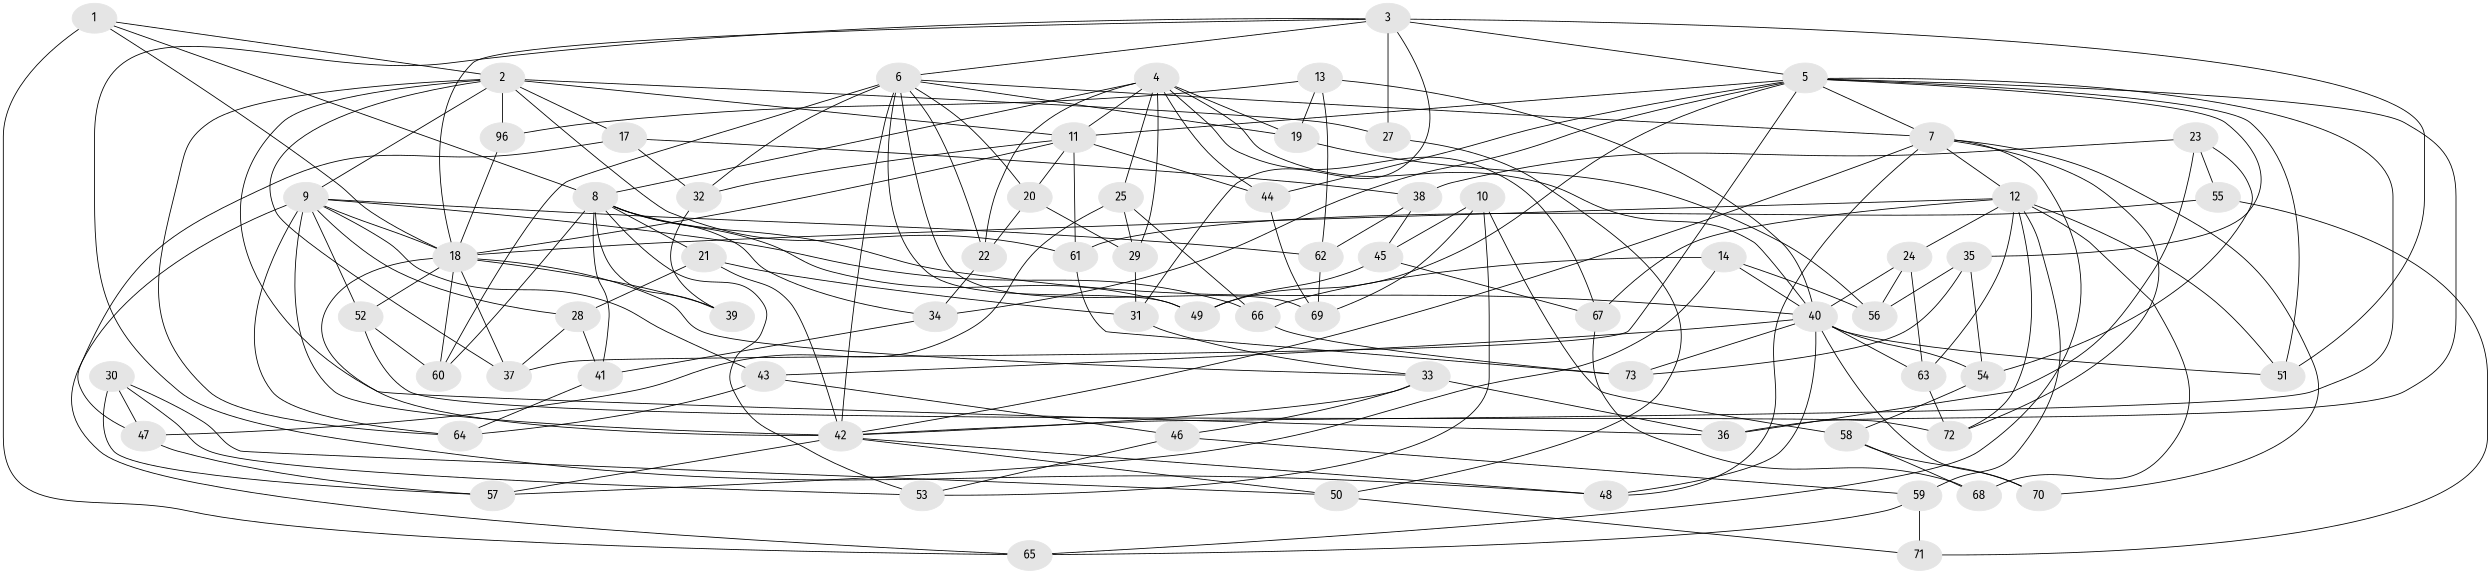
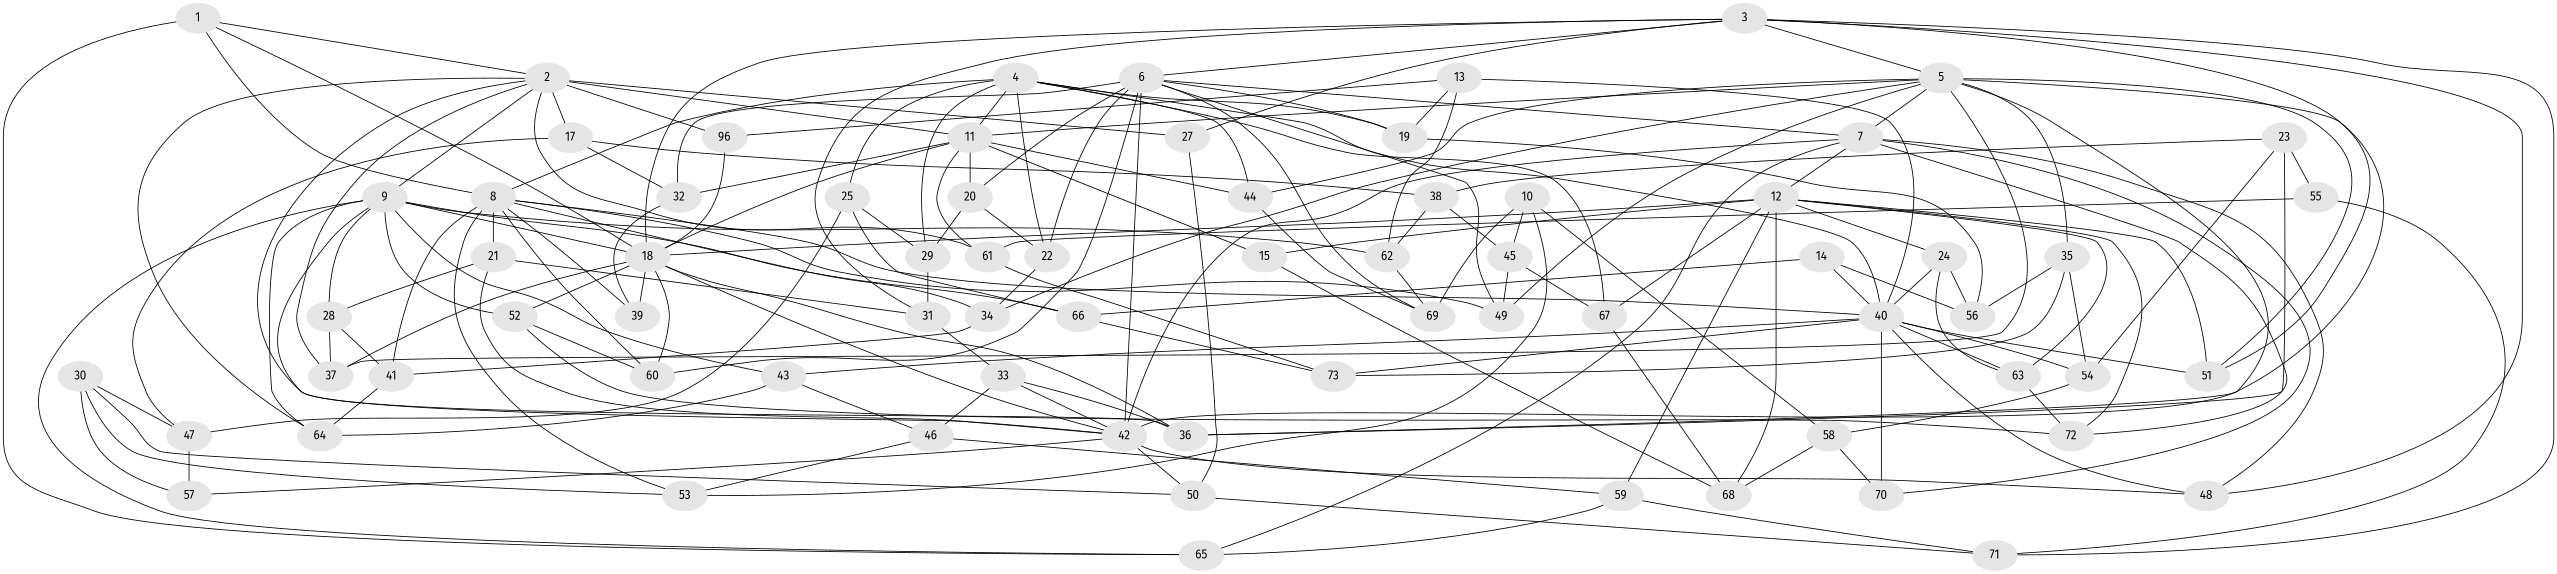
none -> (2554, 160)
none -> (1264, 257)
(1003, 361) -> (895, 331)
(1167, 456) -> none
